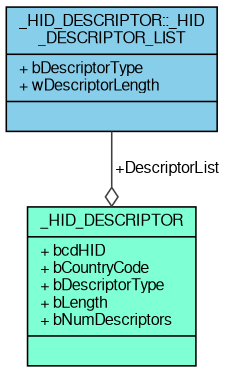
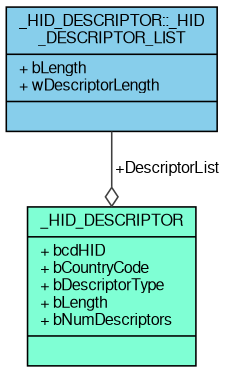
(81, 68) -> (53, 68)
